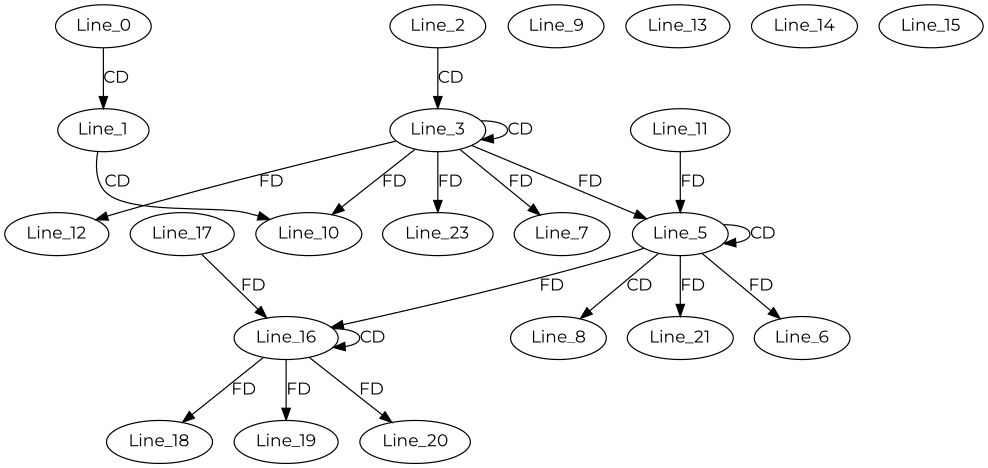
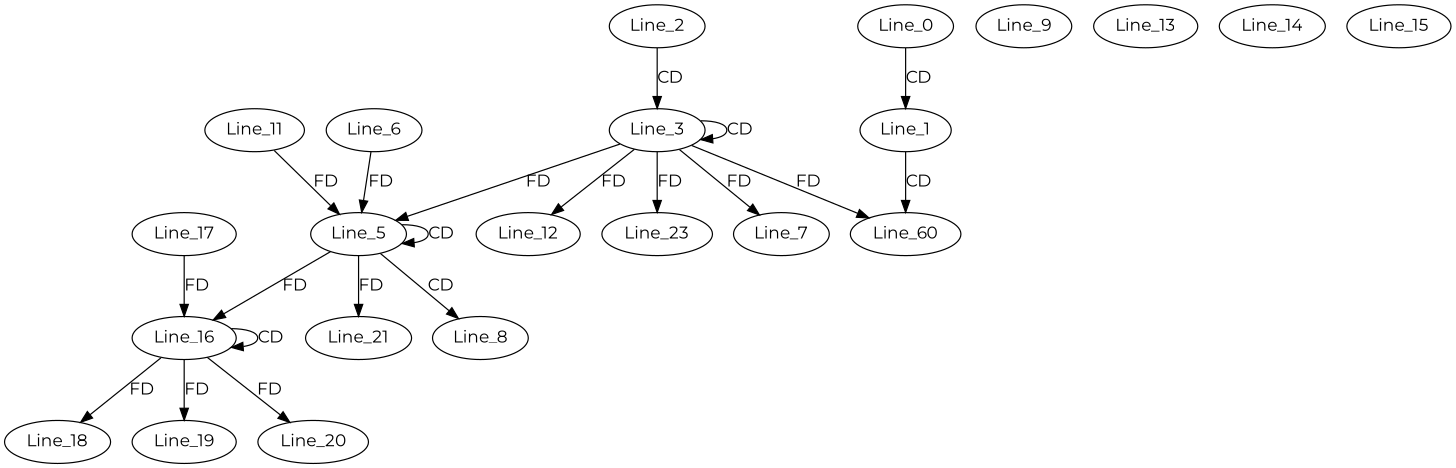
(309, 234) -> (906, 234)
(736, 282) -> (367, 176)
